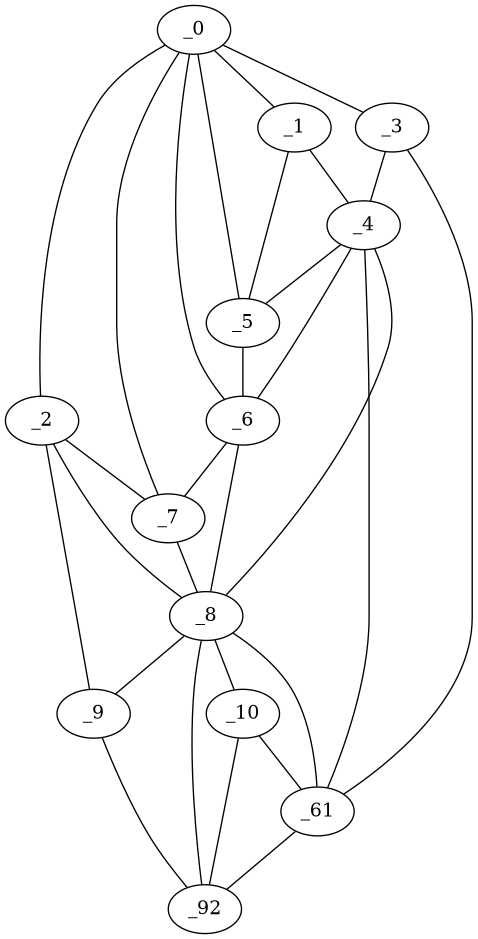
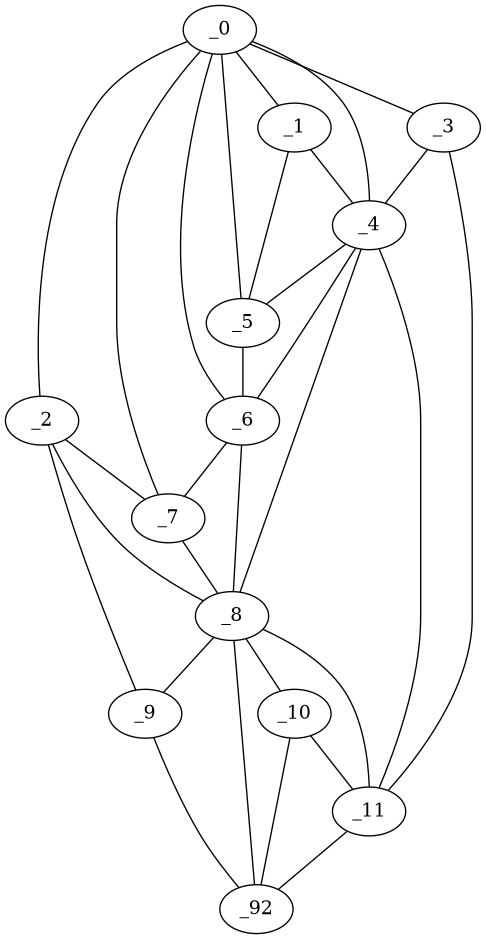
none -> (341, 100)
(318, 811) -> (369, 811)
